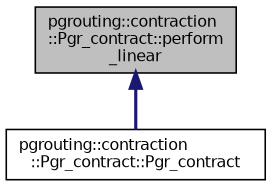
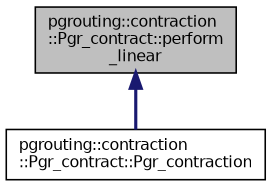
(136, 155) -> (136, 155)
